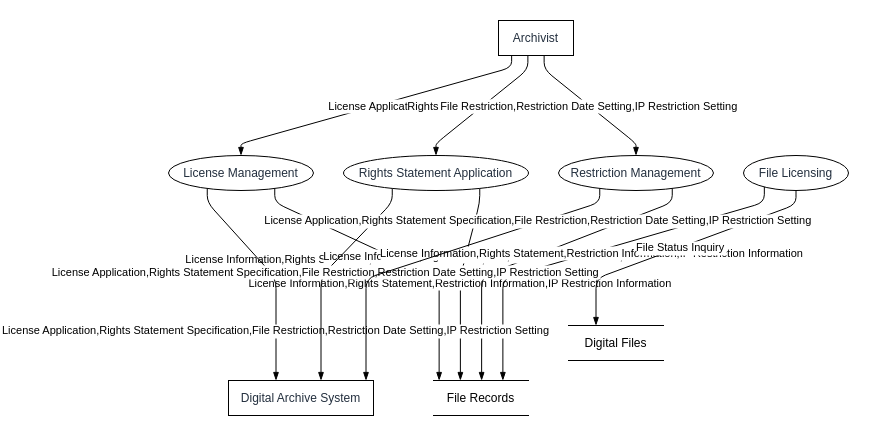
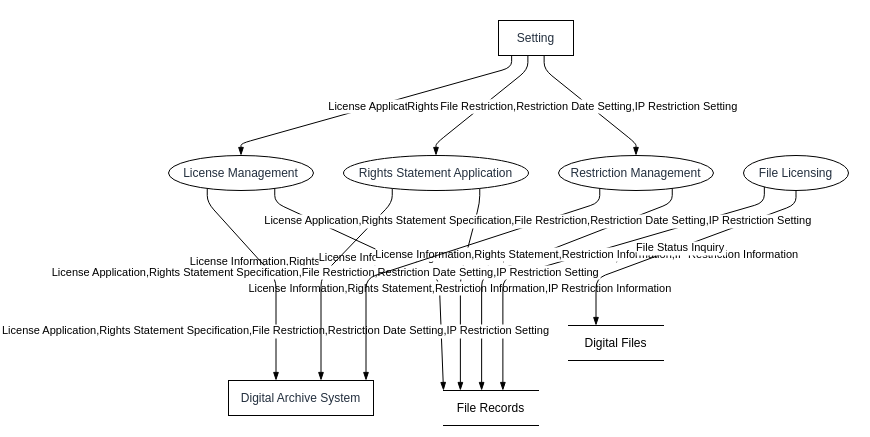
(536, 39) -> (536, 39)
(481, 398) -> (491, 408)
